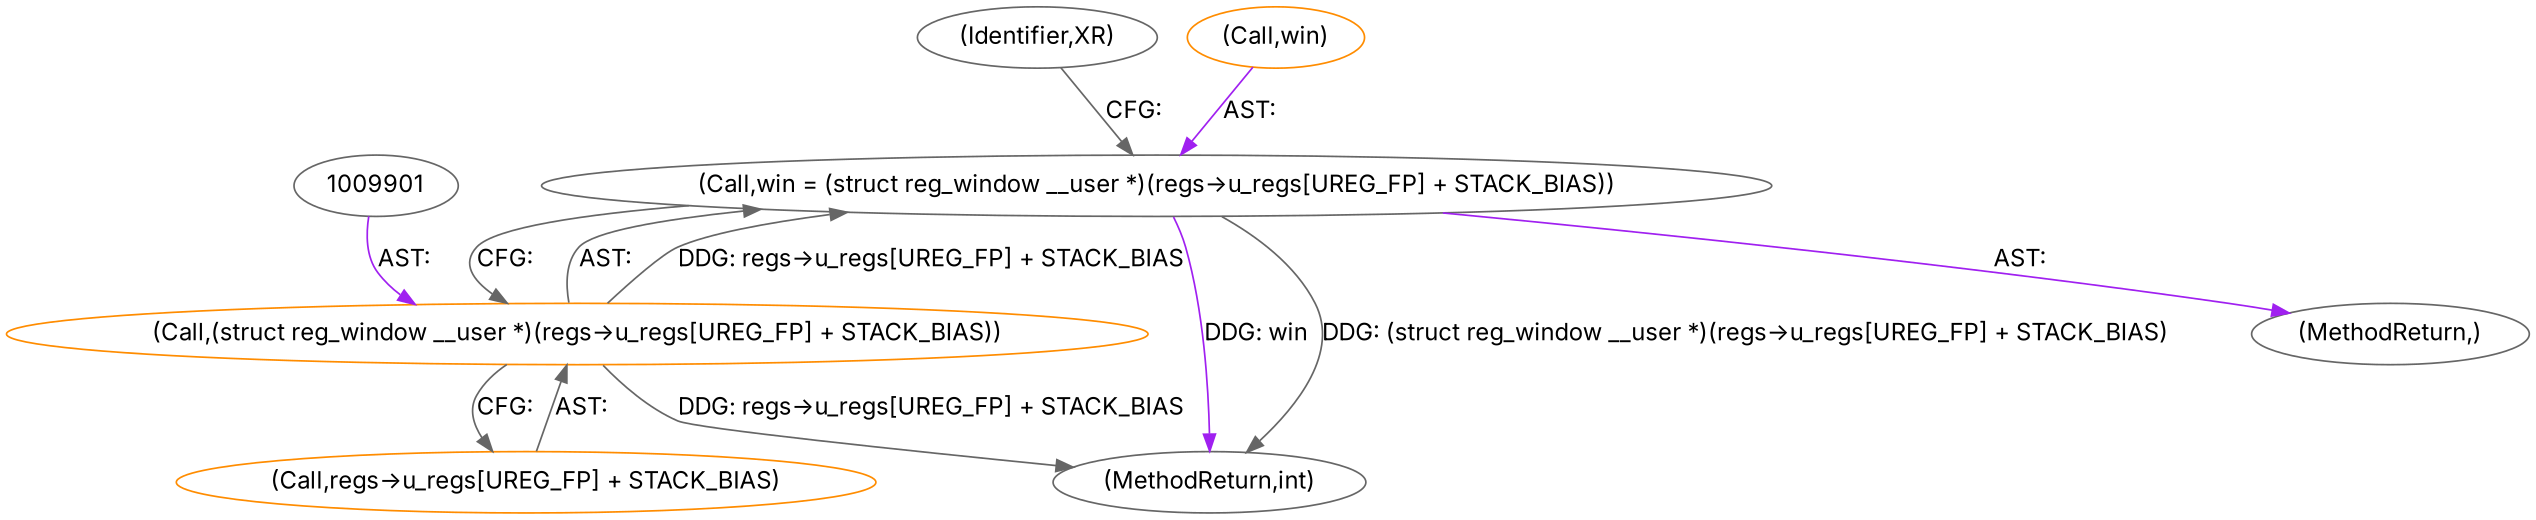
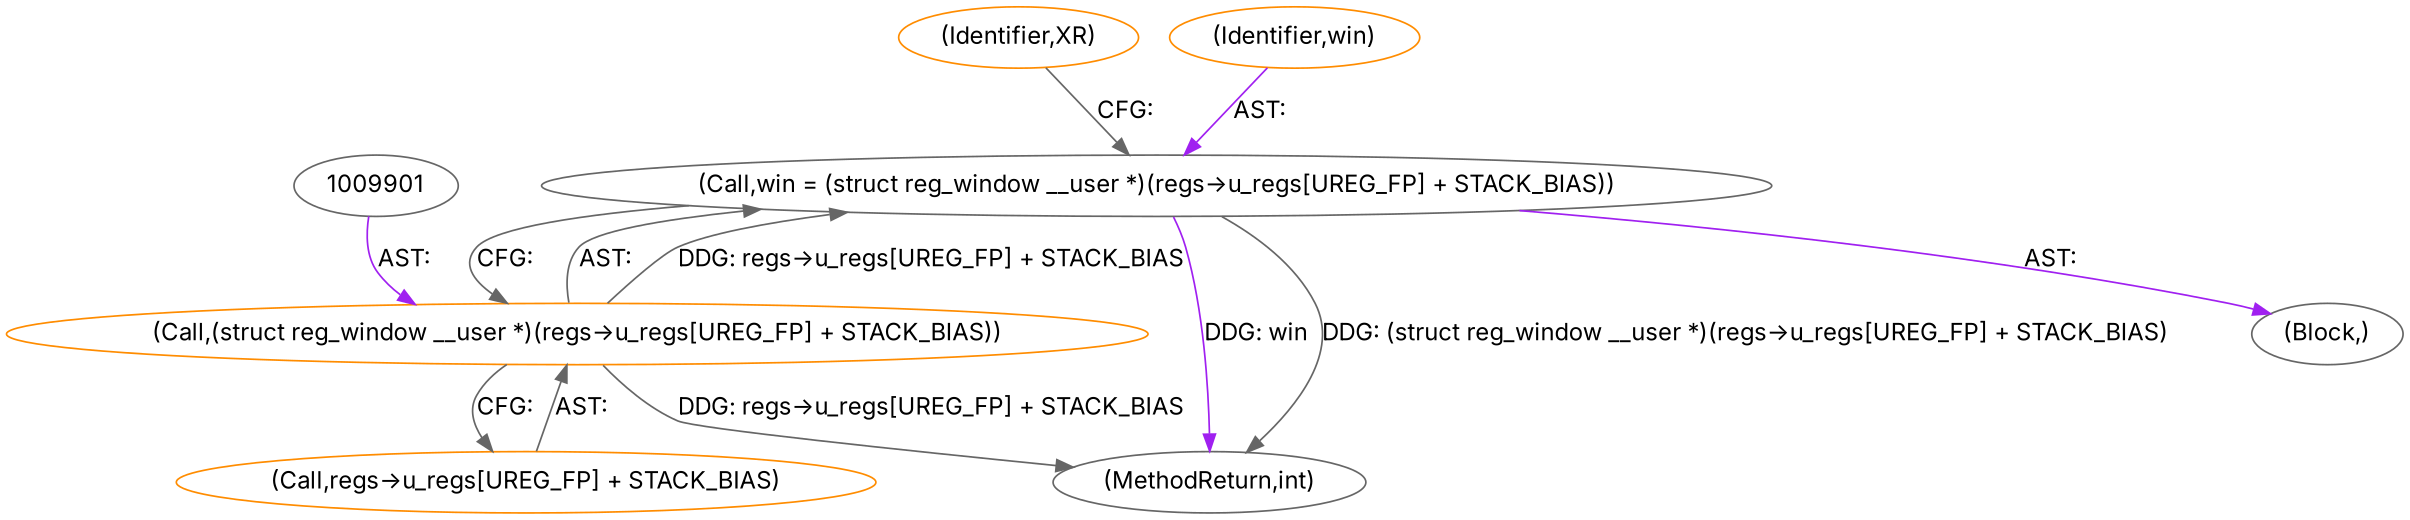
(1037, 37) -> (1019, 37)
(1276, 37) -> (1295, 37)
(2390, 334) -> (2327, 334)
